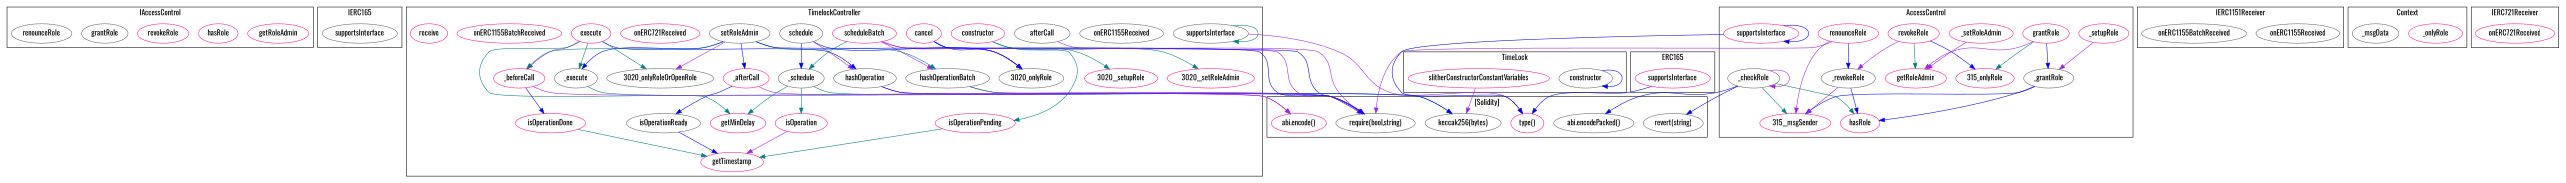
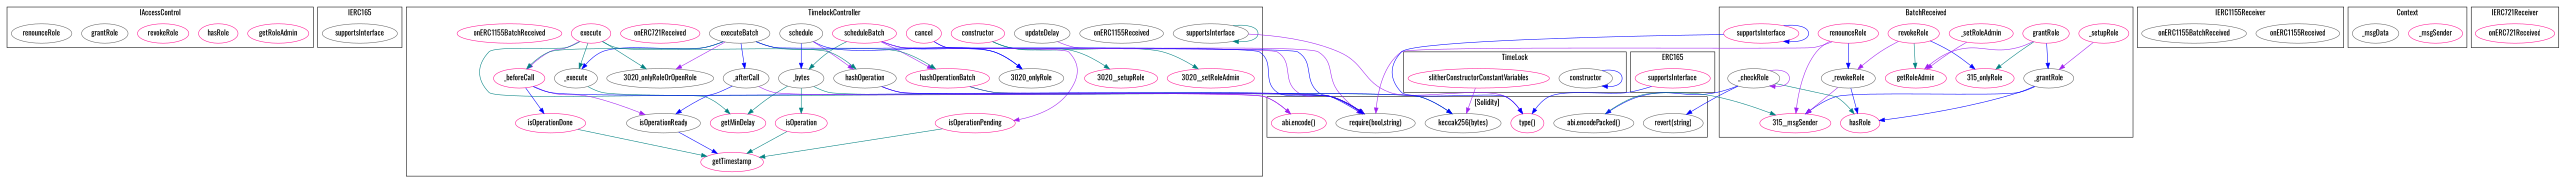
(1926, 13) -> (1926, 13)
(2241, 13) -> (2241, 13)
(429, 33) -> none
(740, 33) -> (740, 33)
(1042, 33) -> (1042, 33)
(2436, 33) -> (2436, 33)
(728, 49) -> (728, 49)
(951, 49) -> (951, 49)
(977, 49) -> none
(1073, 57) -> (1073, 57)
(746, 78) -> (746, 78)
(801, 78) -> (801, 78)
(948, 78) -> (948, 78)
(948, 94) -> (948, 94)
(1773, 99) -> (1725, 99)
none -> (603, 100)
(769, 141) -> (769, 141)
